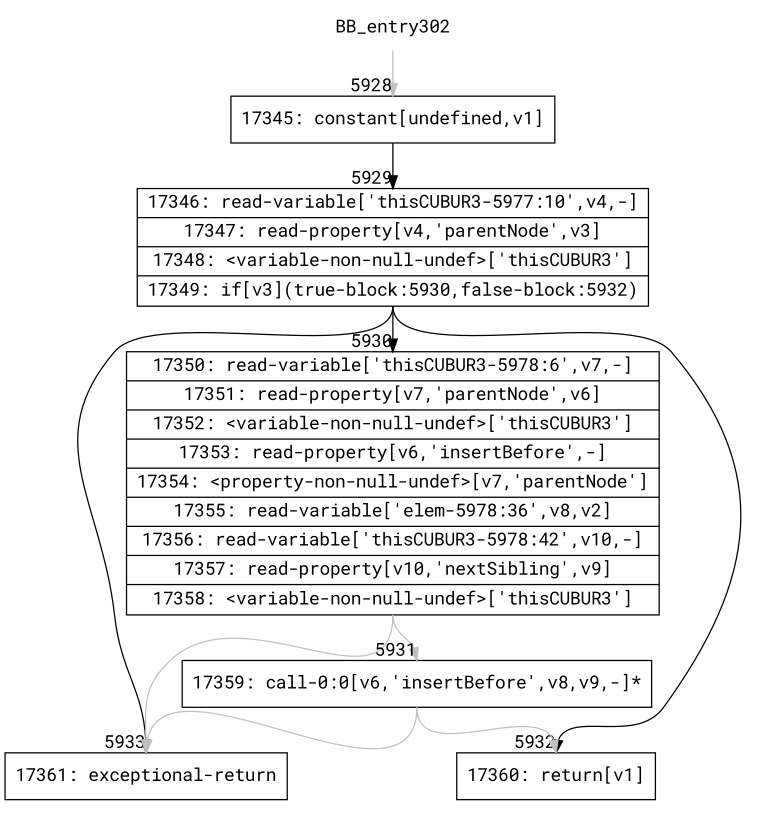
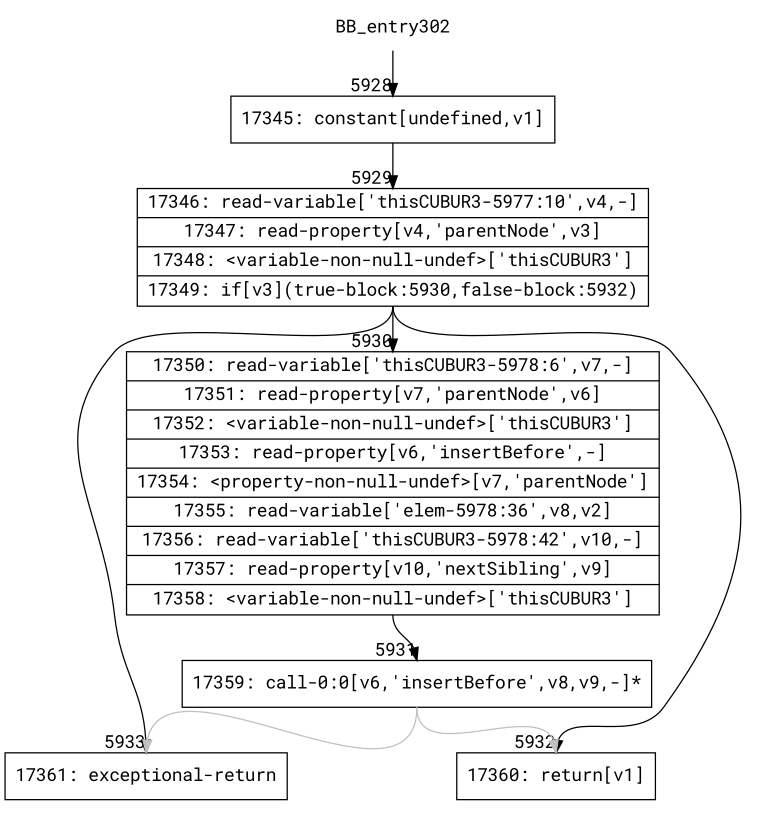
(393, 67) -> (393, 67)
(400, 633) -> (400, 633)
(249, 640) -> none
